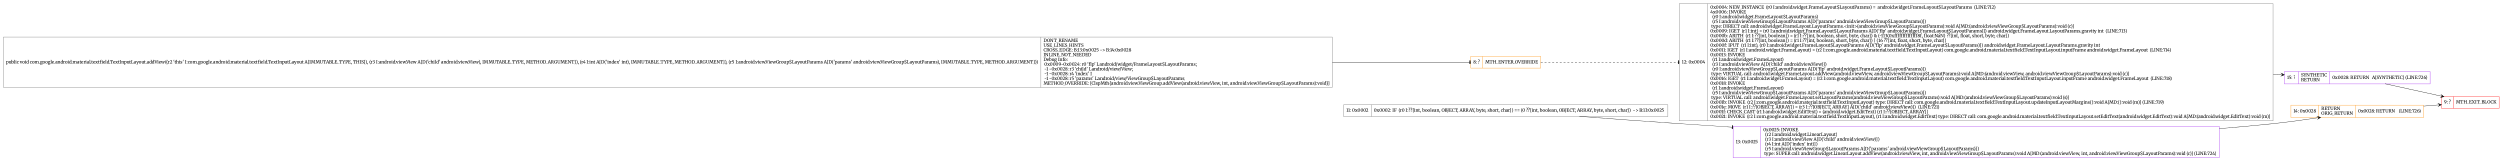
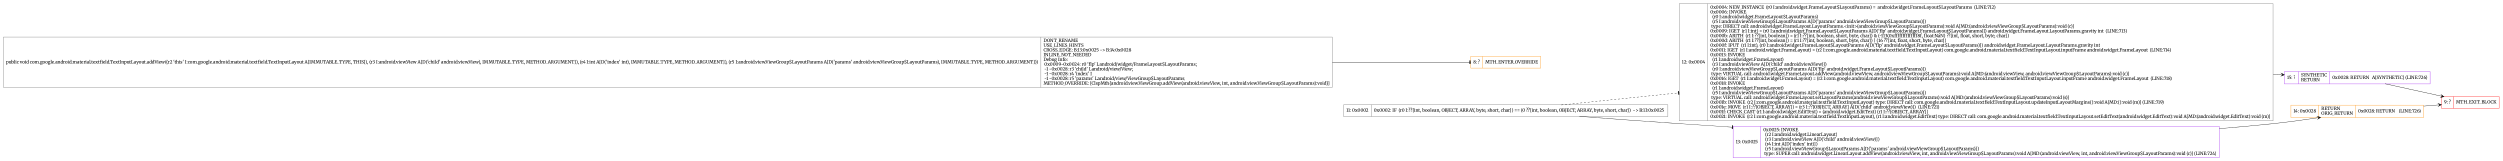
(1729, 12) -> (1729, 12)
(1609, 62) -> (1620, 99)
